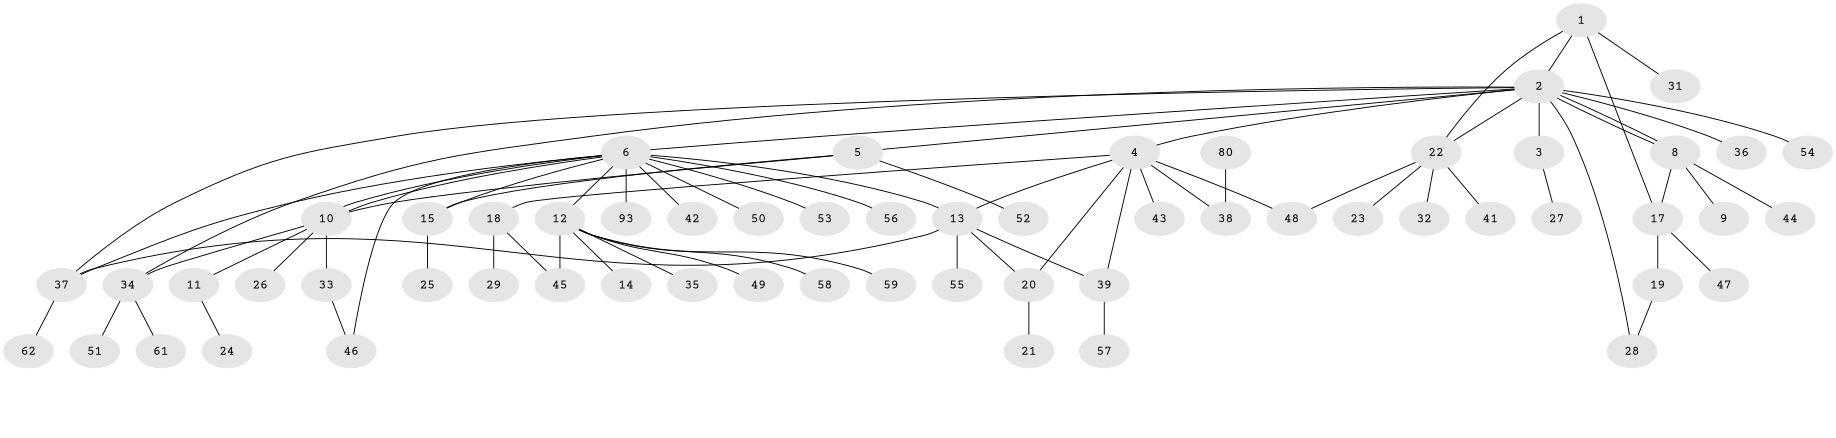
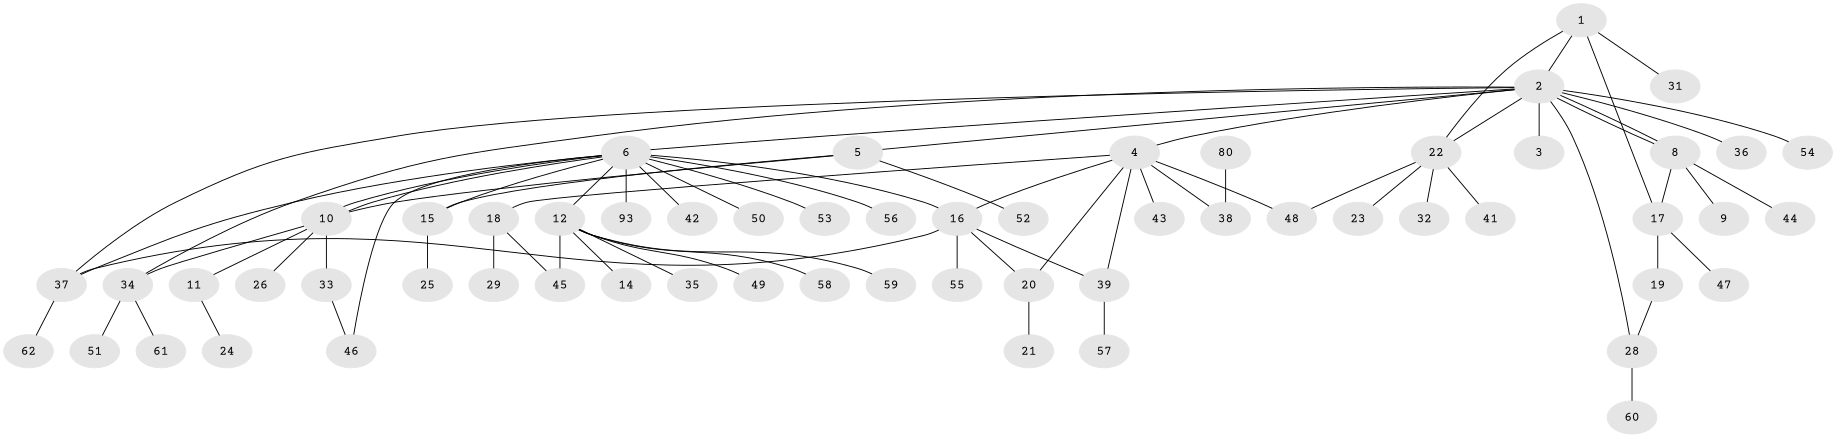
(957, 219) -> (957, 219)
(1557, 219) -> none
none -> (1632, 417)
